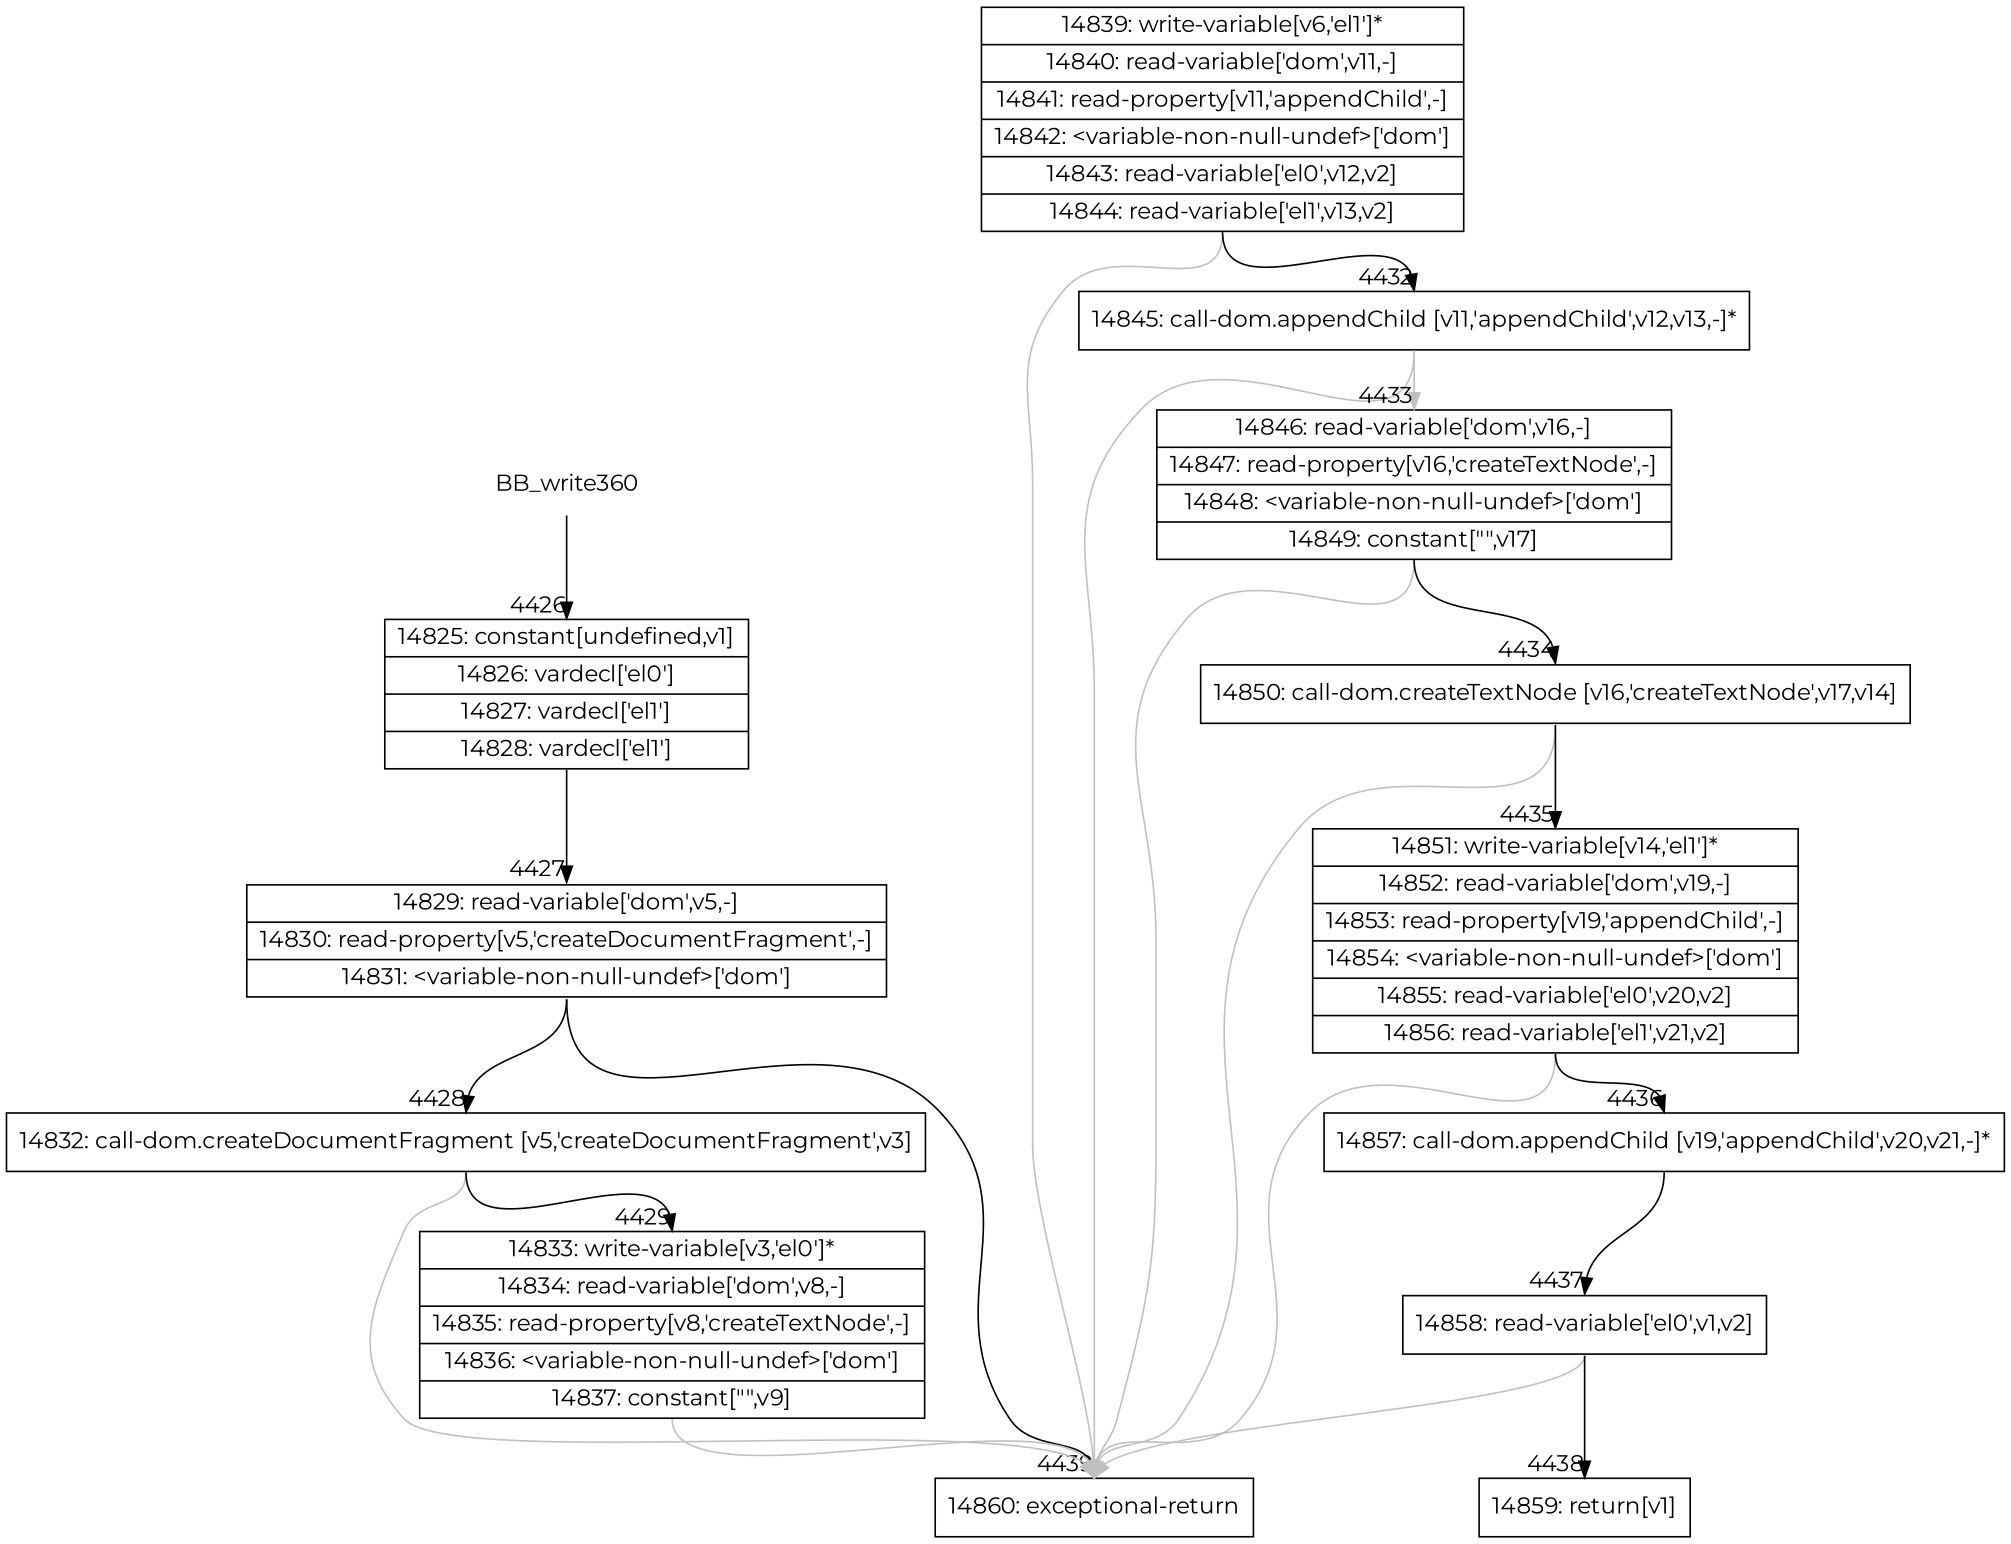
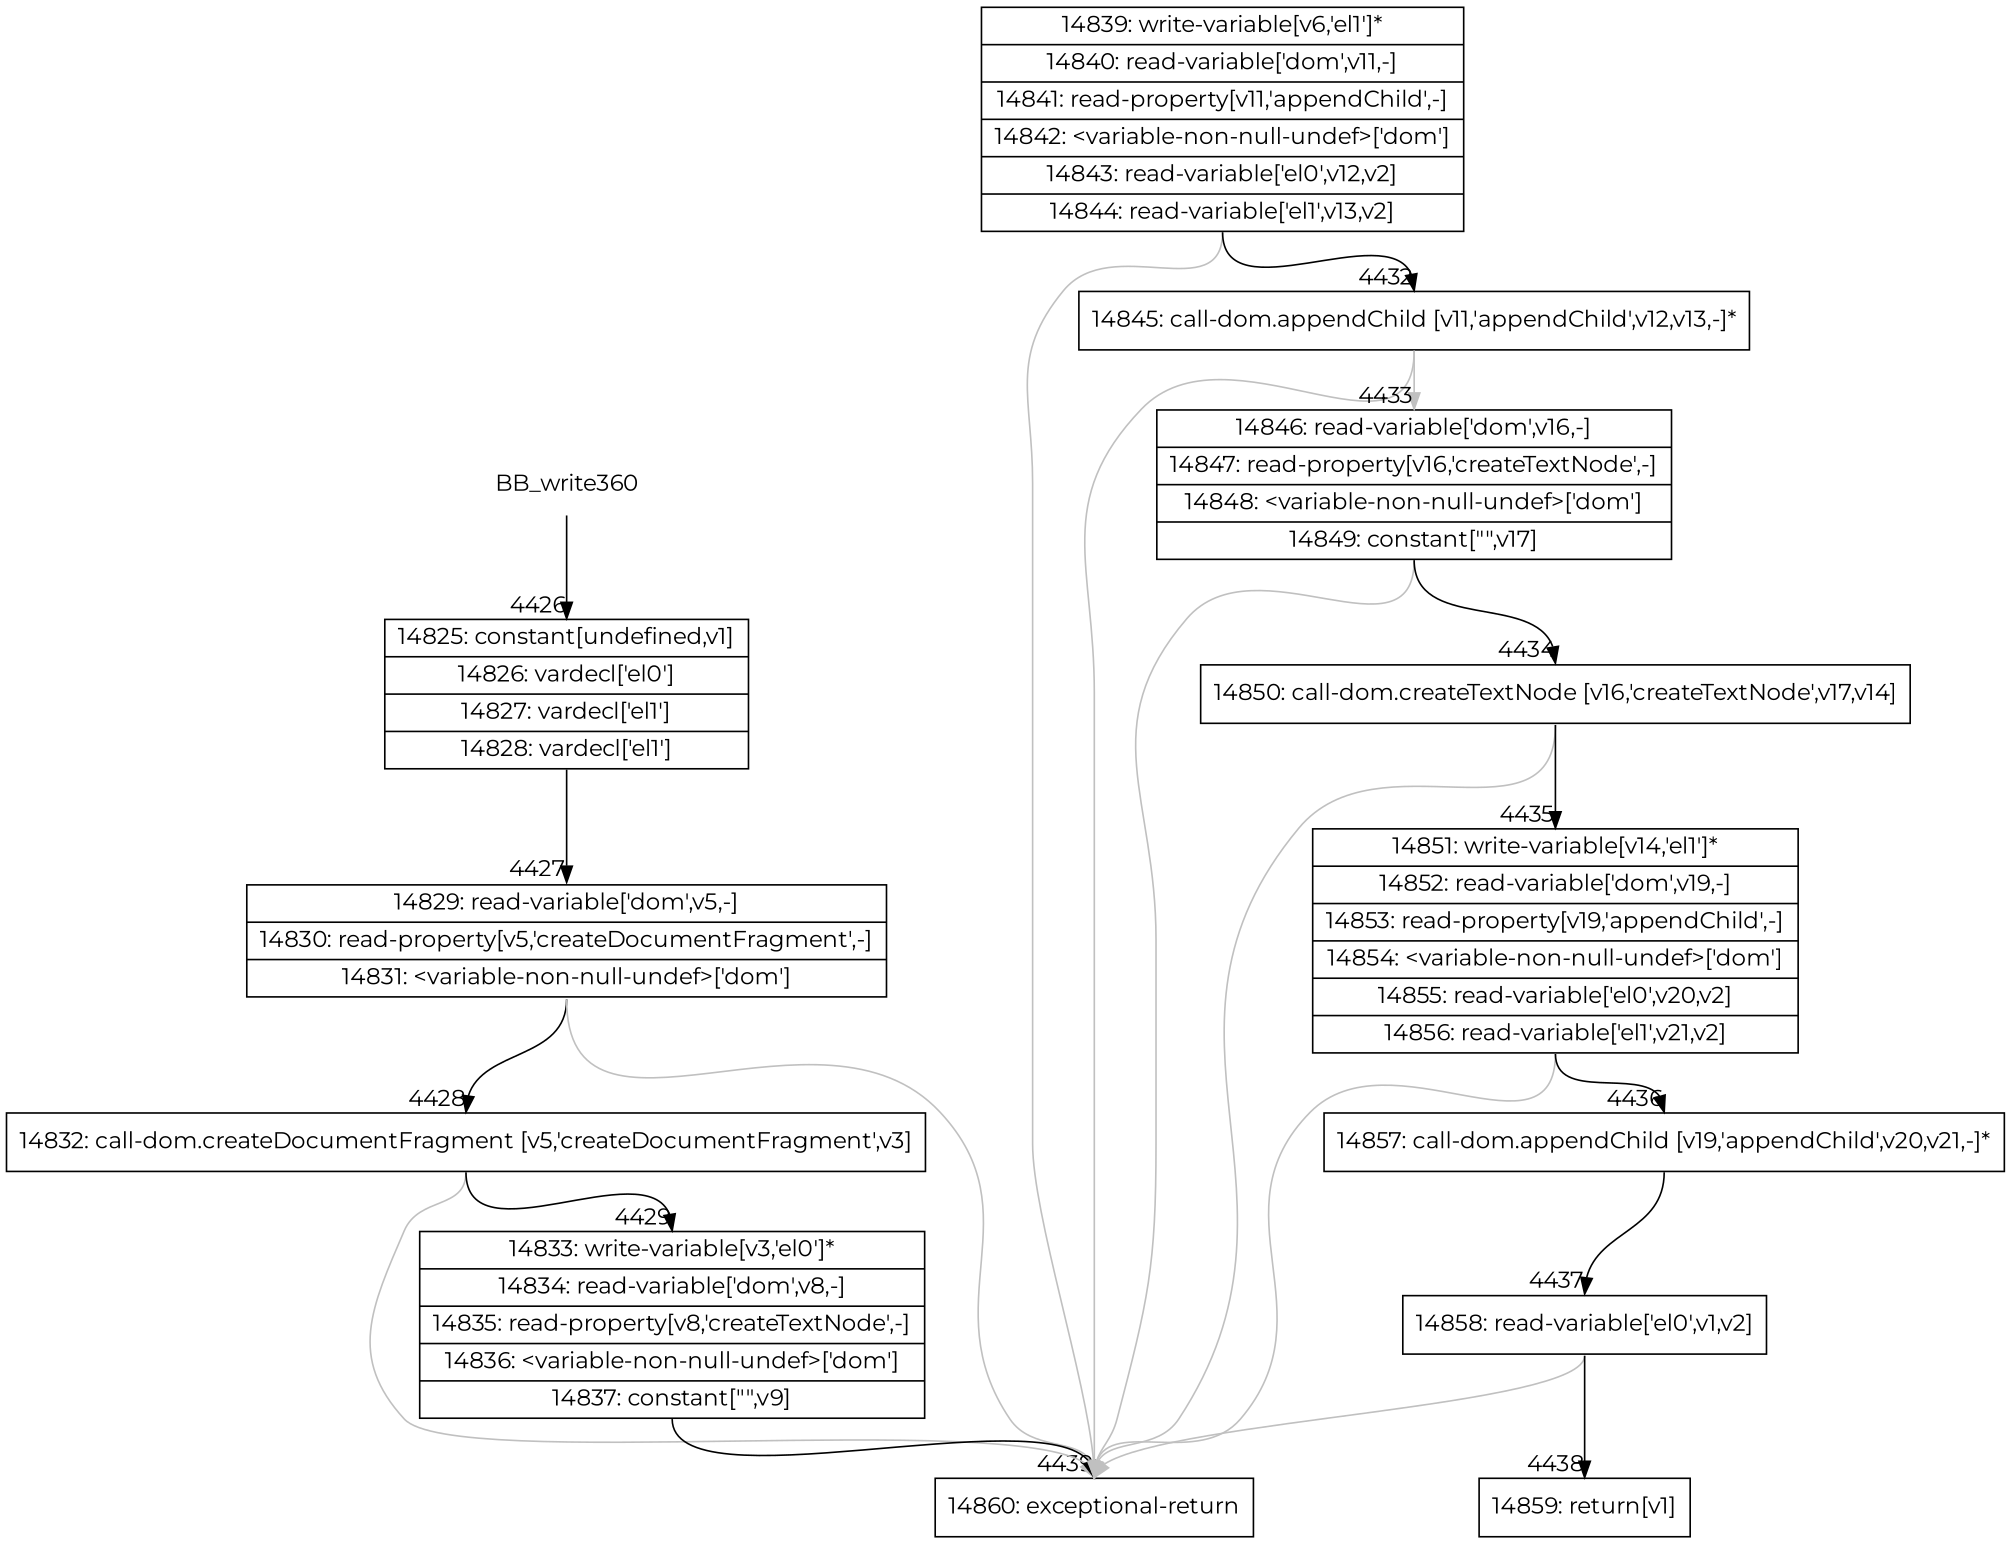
(934, 1108) -> (934, 1108)
(854, 1451) -> (854, 1451)
